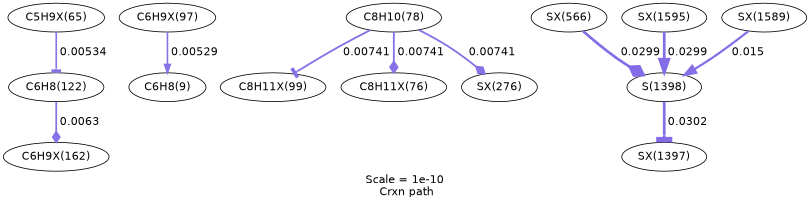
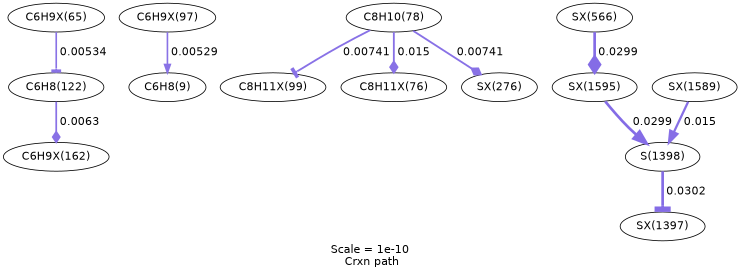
(56, 18) -> (56, 18)
(606, 50) -> (595, 44)
(419, 52) -> (412, 52)
